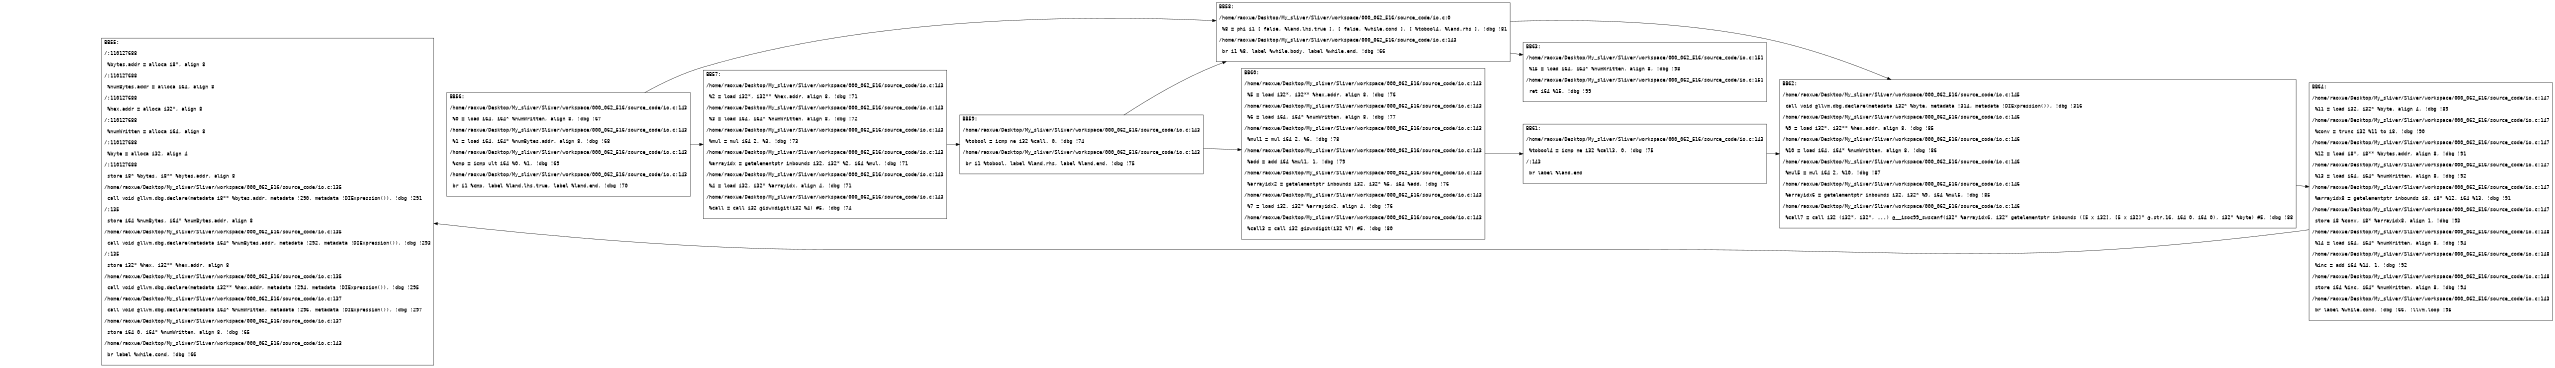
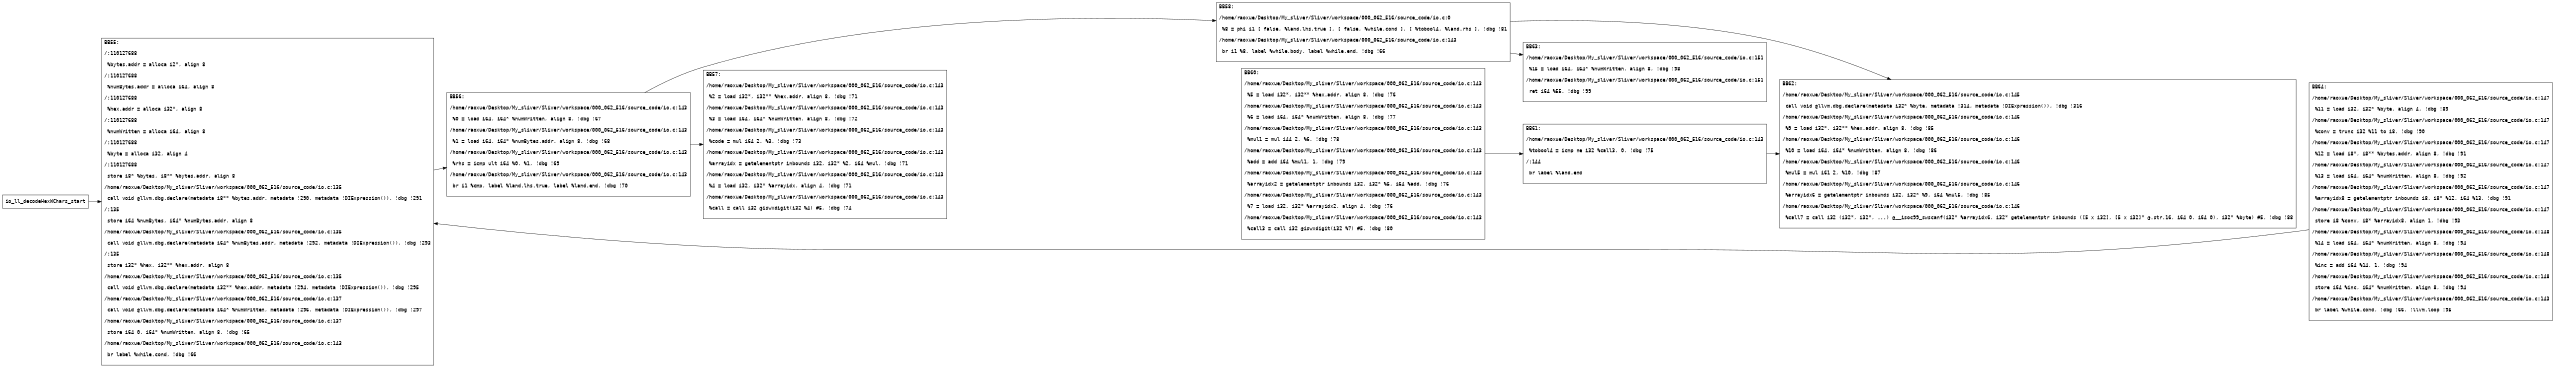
(155, 65) -> (155, 65)
(1559, 91) -> (1559, 91)
(1292, 140) -> (1292, 140)
(752, 141) -> (754, 141)
(1082, 144) -> none
(1533, 162) -> (1533, 162)
(505, 164) -> (505, 164)
none -> (439, 169)
(1832, 173) -> (1832, 173)
(2301, 186) -> none
none -> (46, 202)
(2360, 265) -> (2360, 265)
